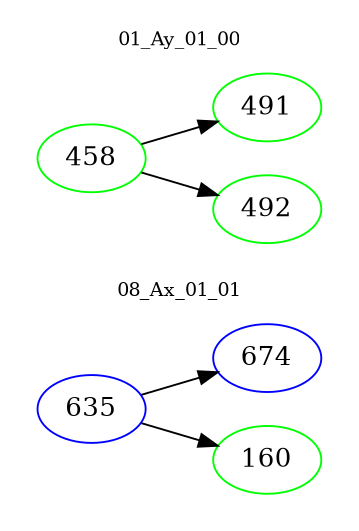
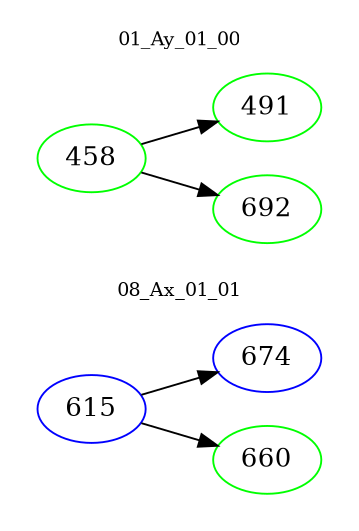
(267, 209) -> (267, 209)
(92, 409) -> (92, 409)
(267, 460) -> (267, 460)
